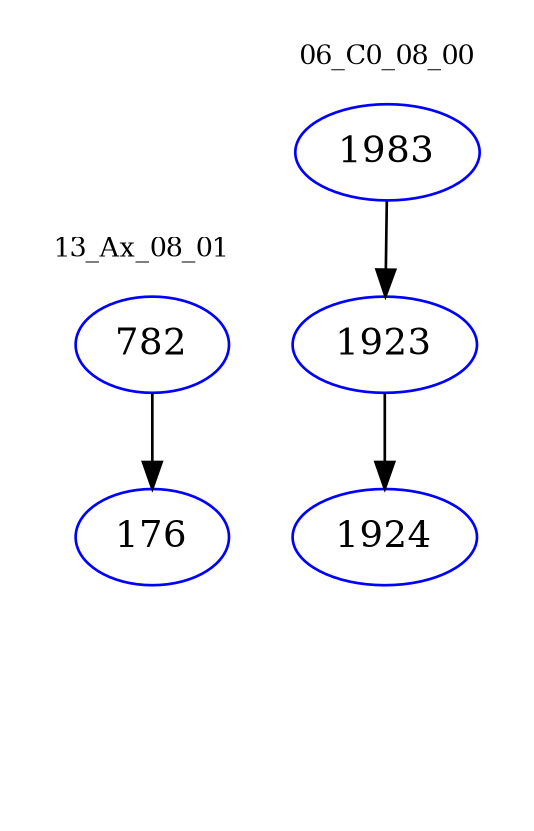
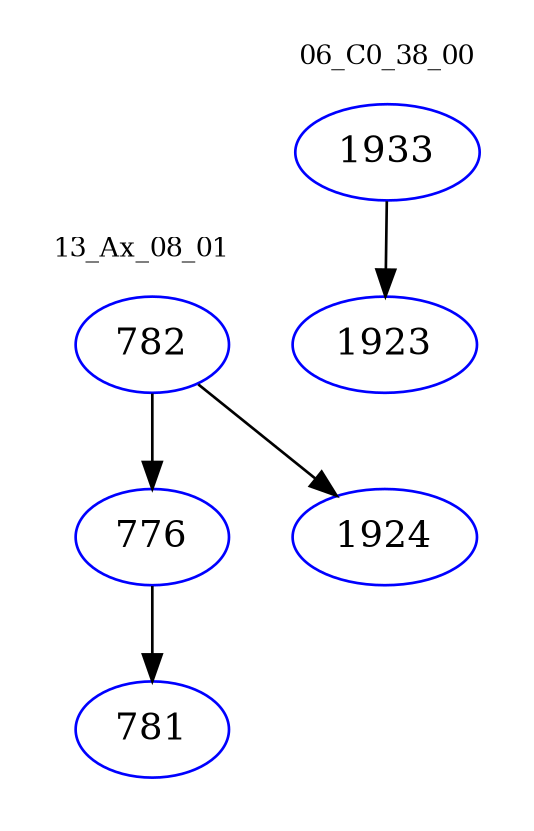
(387, 57) -> (387, 57)
(387, 152) -> (387, 152)
(385, 428) -> (233, 413)
(152, 537) -> (152, 537)
none -> (152, 730)
